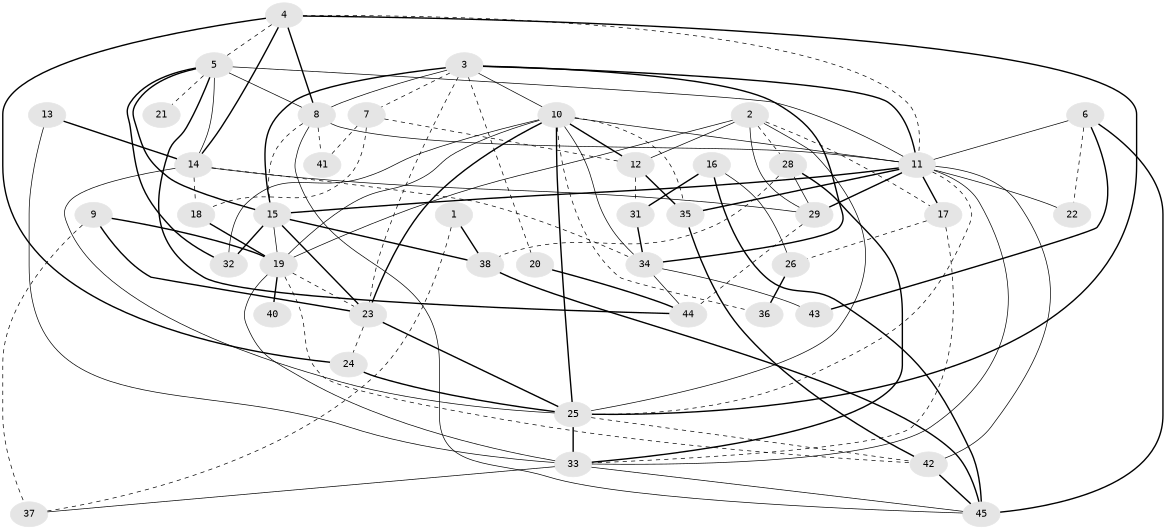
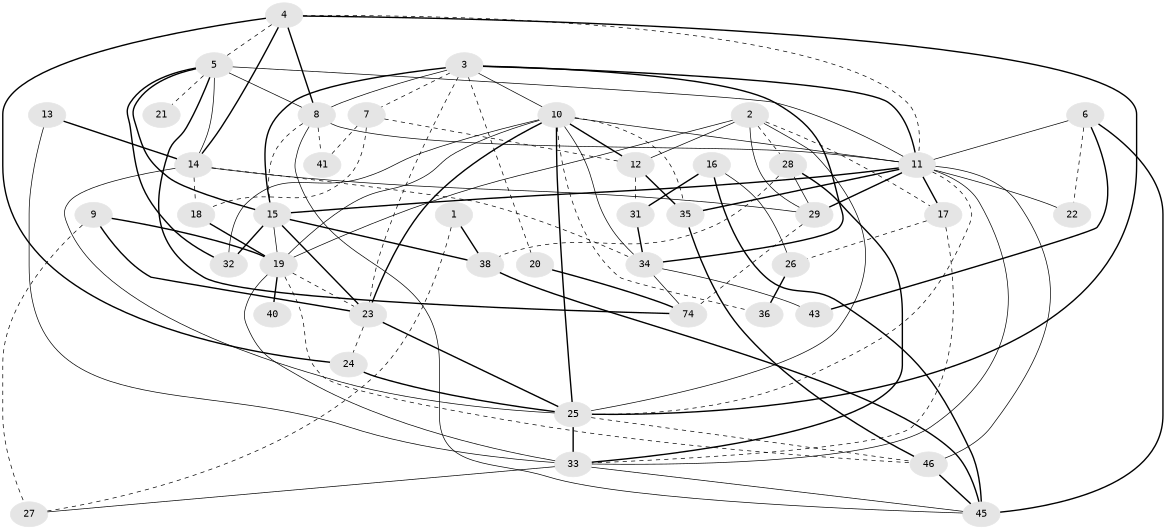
(688, 315) -> (688, 315)
(929, 464) -> (929, 464)
(29, 514) -> (29, 514)
